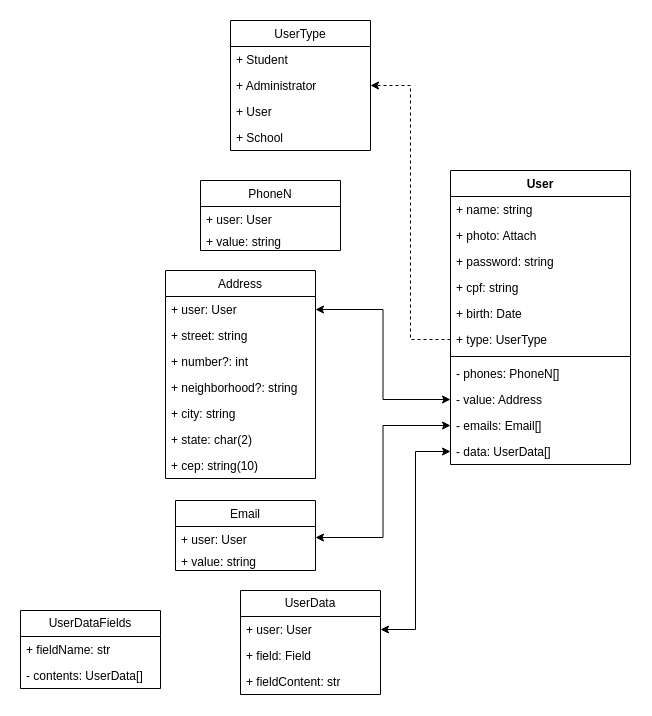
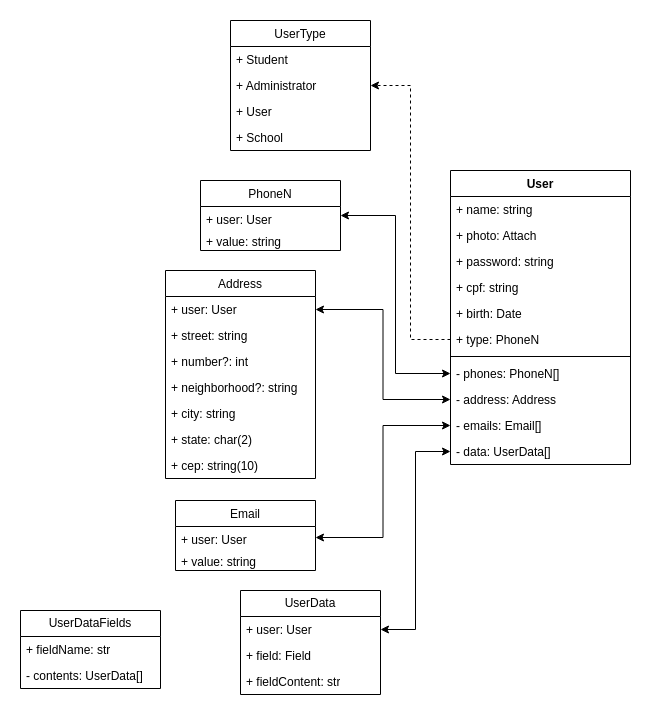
none -> (396, 295)
(505, 340) -> (498, 340)
(504, 400) -> (512, 400)
